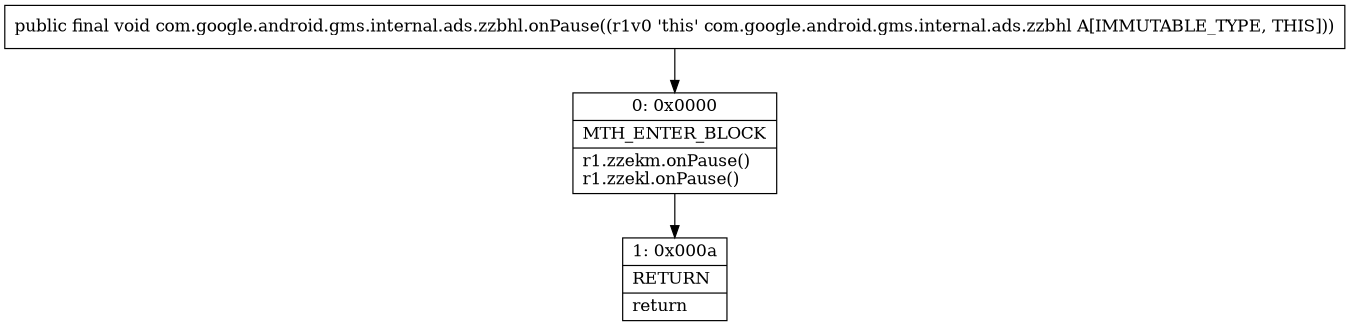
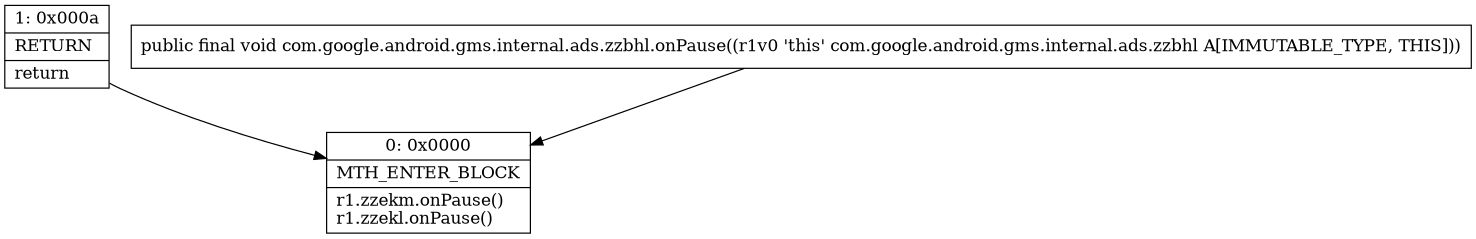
(675, 210) -> (210, 124)
